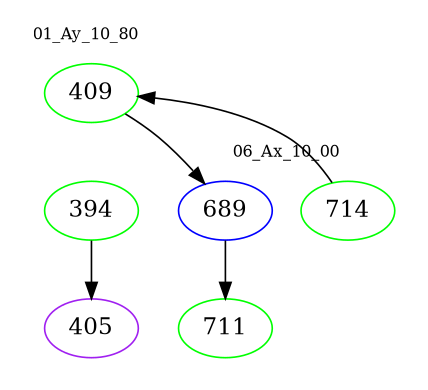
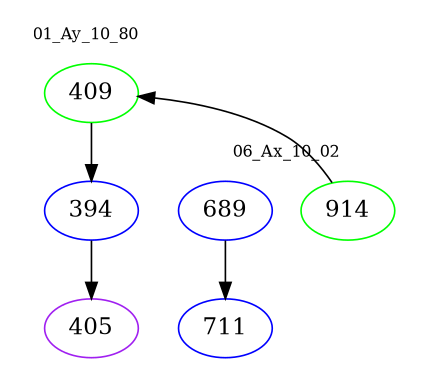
(176, 153) -> (91, 144)
(287, 153) -> (287, 153)
(91, 211) -> (91, 211)
(348, 211) -> (348, 211)
(225, 328) -> (225, 328)
